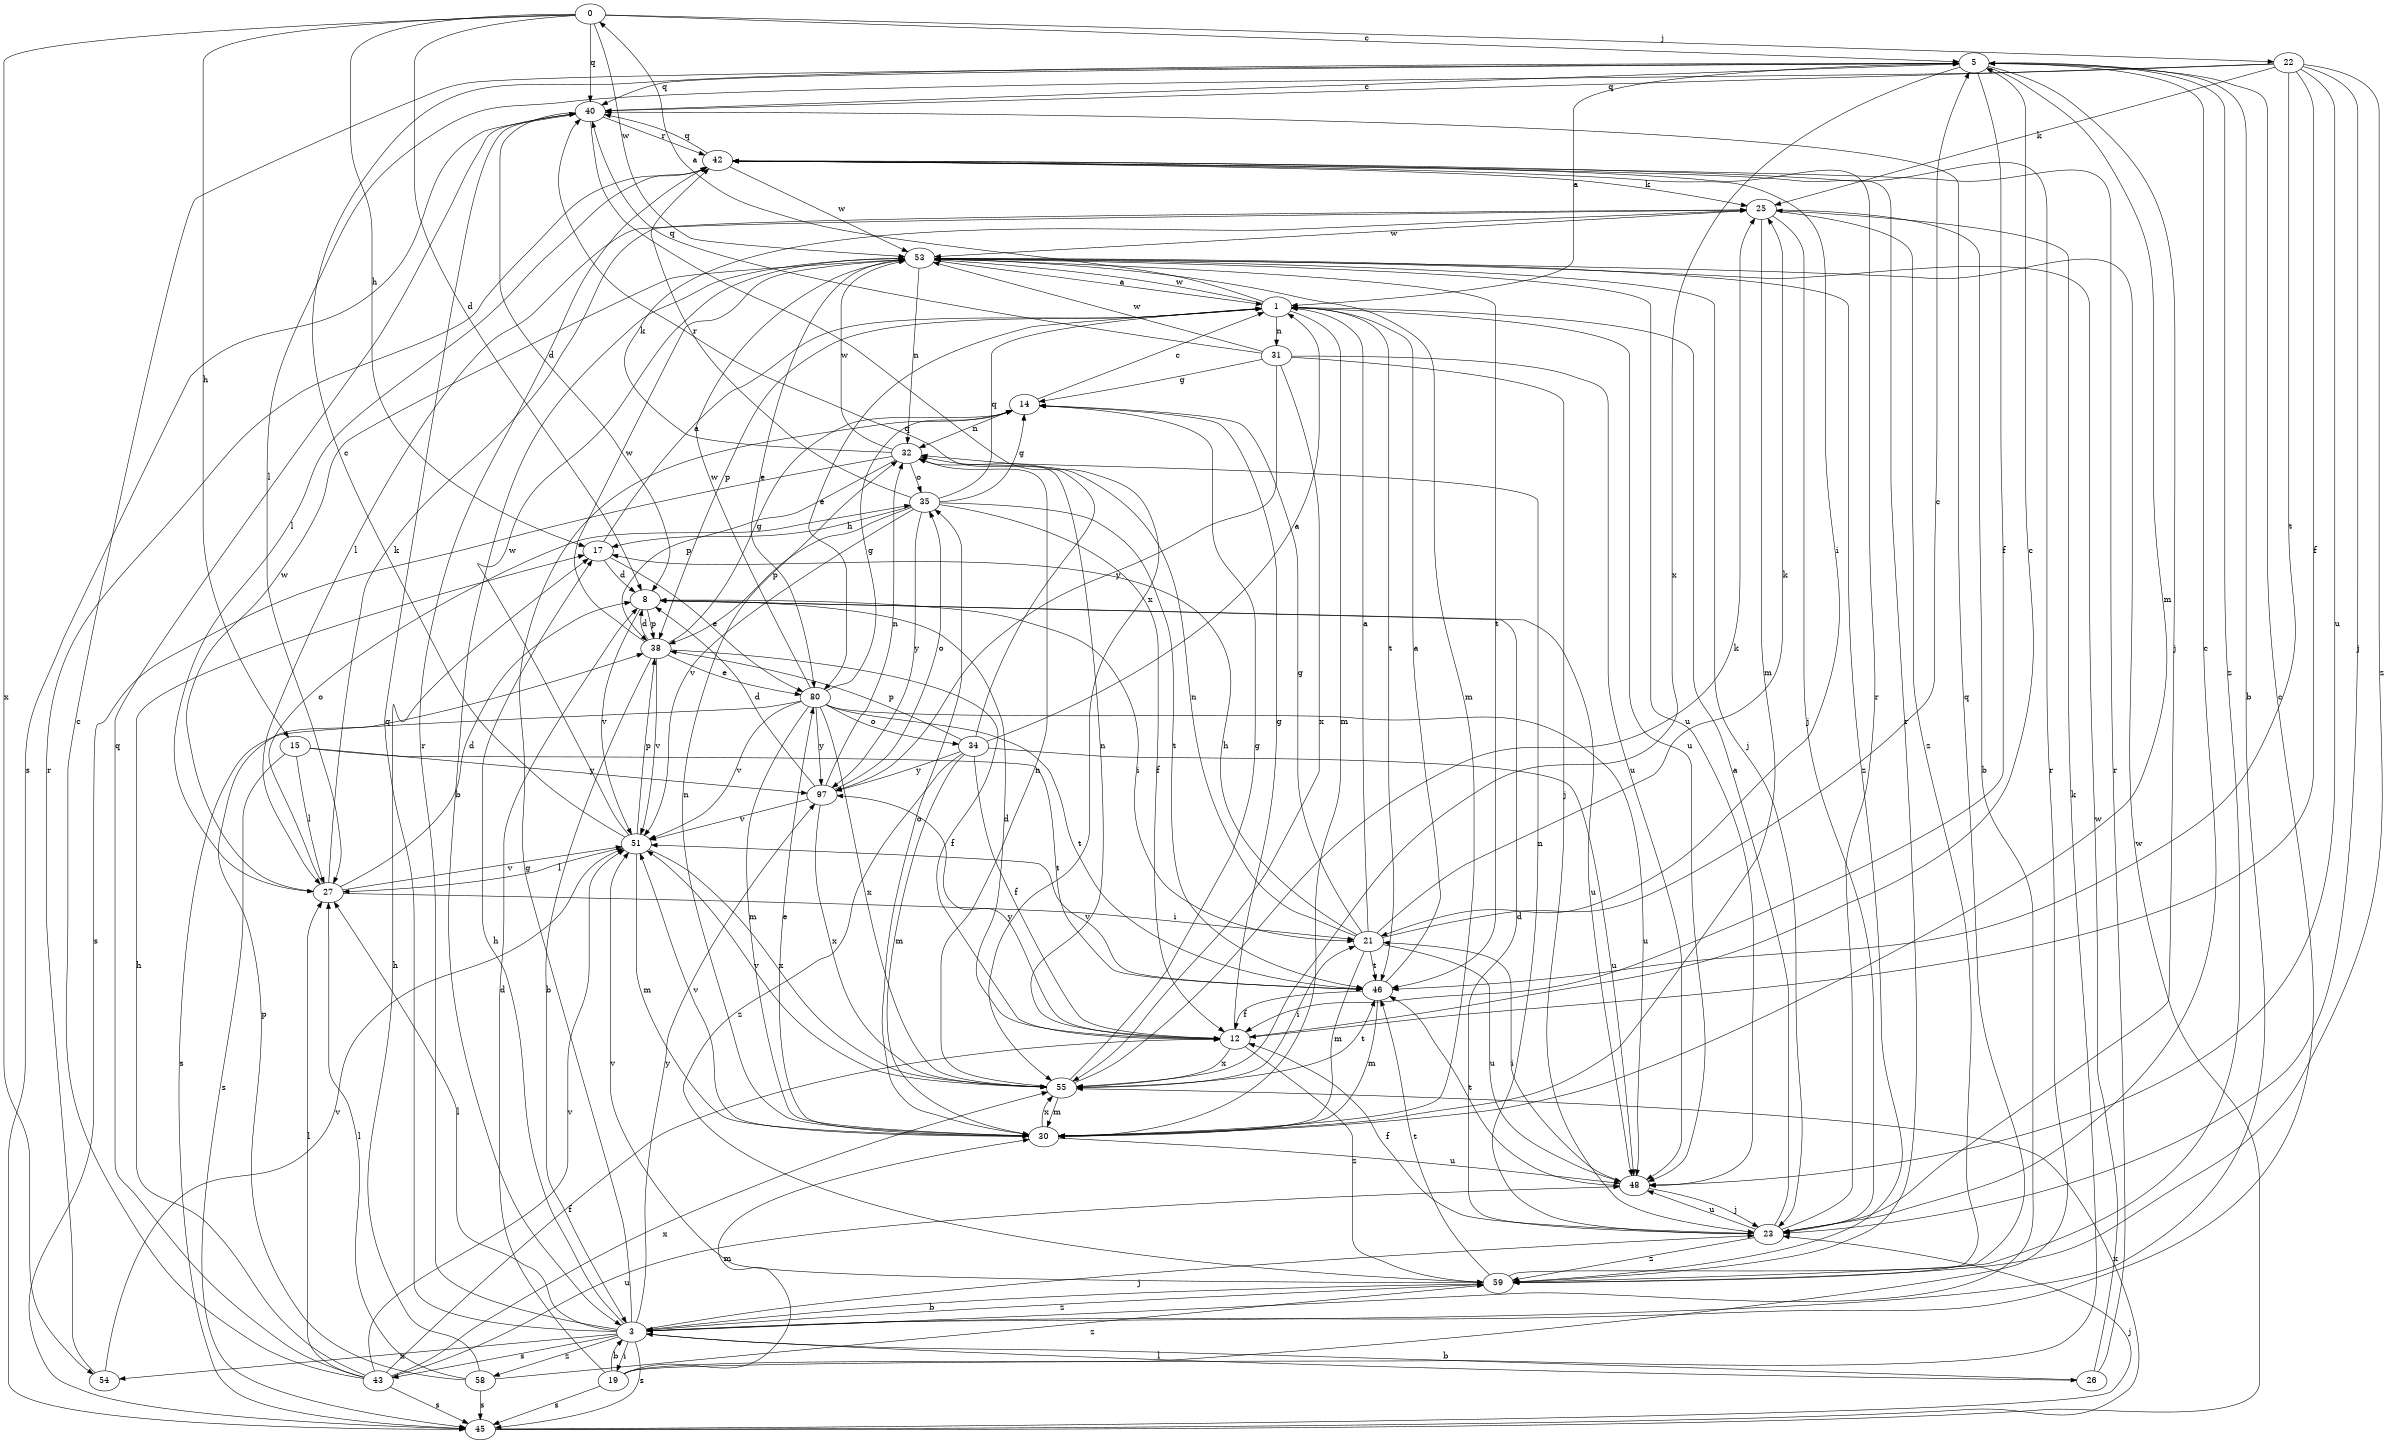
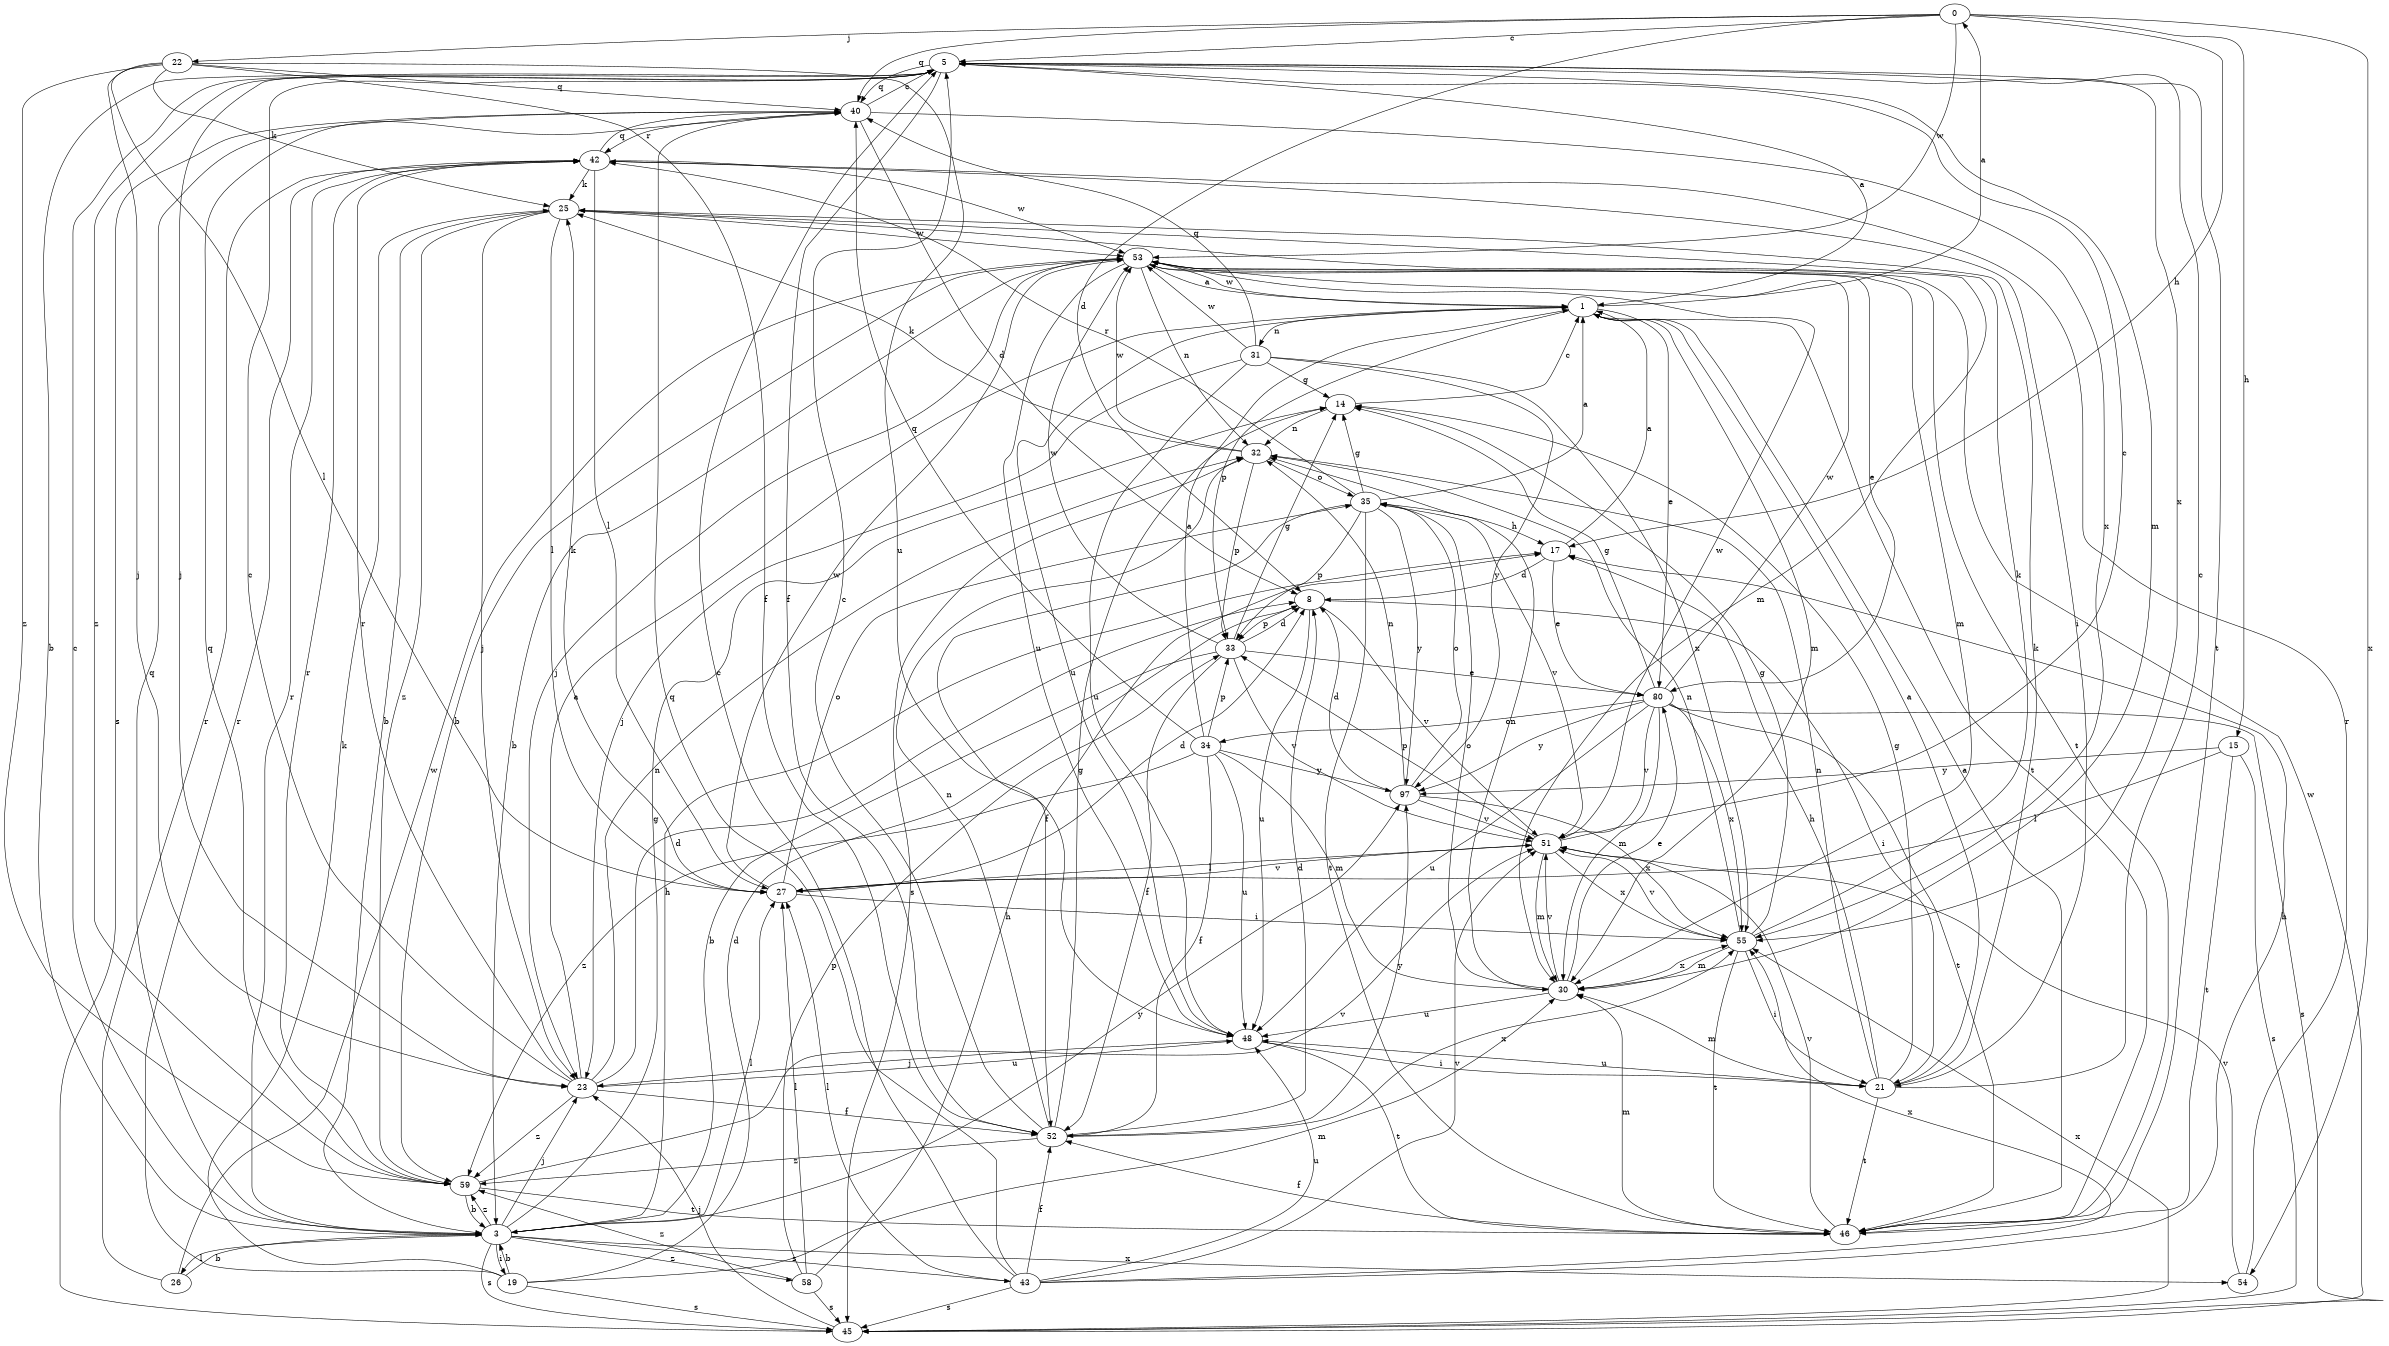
(994, 405) -> (1585, 405)
(656, 649) -> (1231, 649)
(1864, 771) -> (457, 722)
(2178, 837) -> (2201, 162)
(846, 904) -> (1259, 921)
(1235, 1039) -> (1052, 1137)
